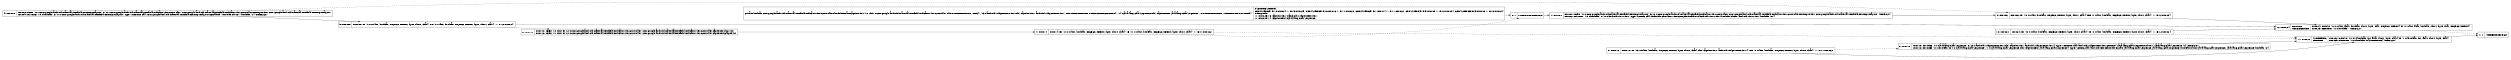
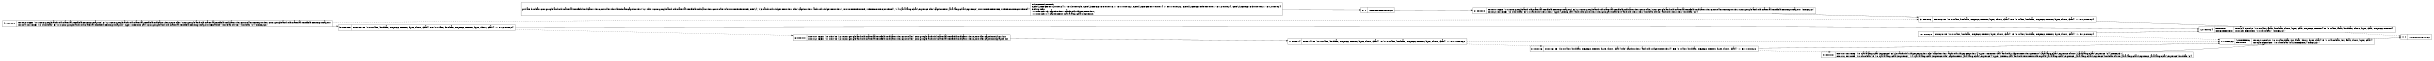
(1350, 35) -> (1504, 45)
